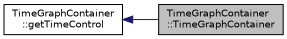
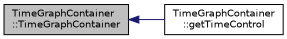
(146, 20) -> (152, 20)
